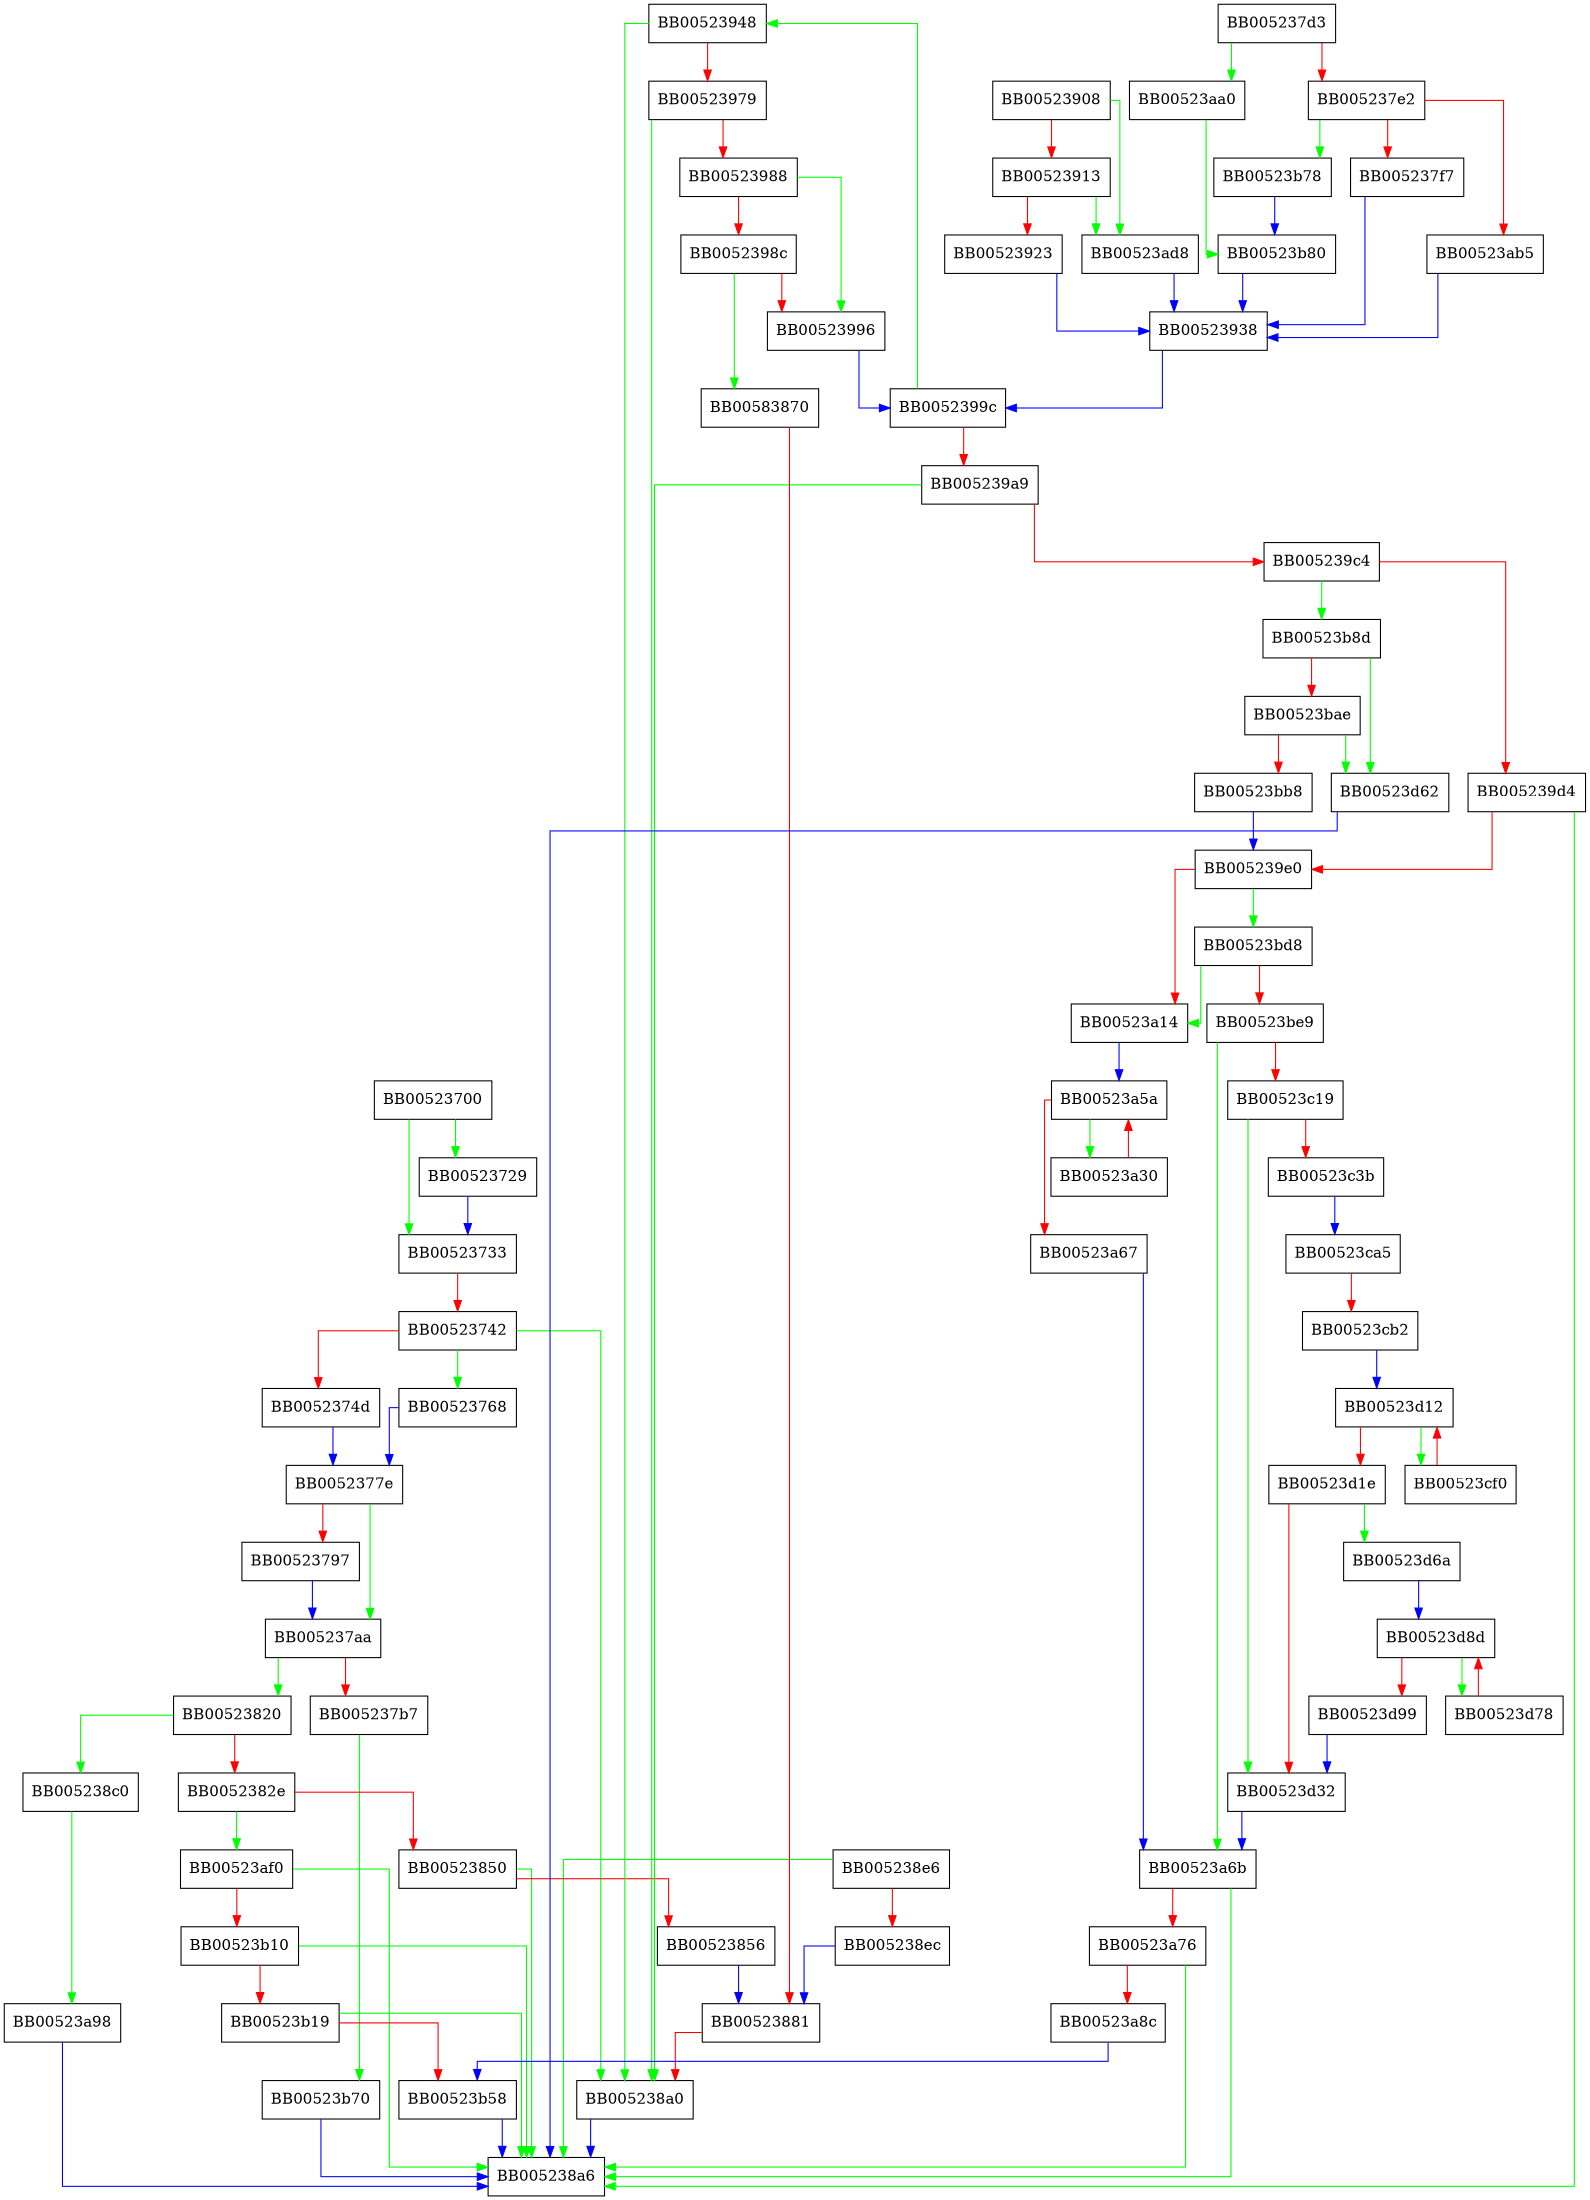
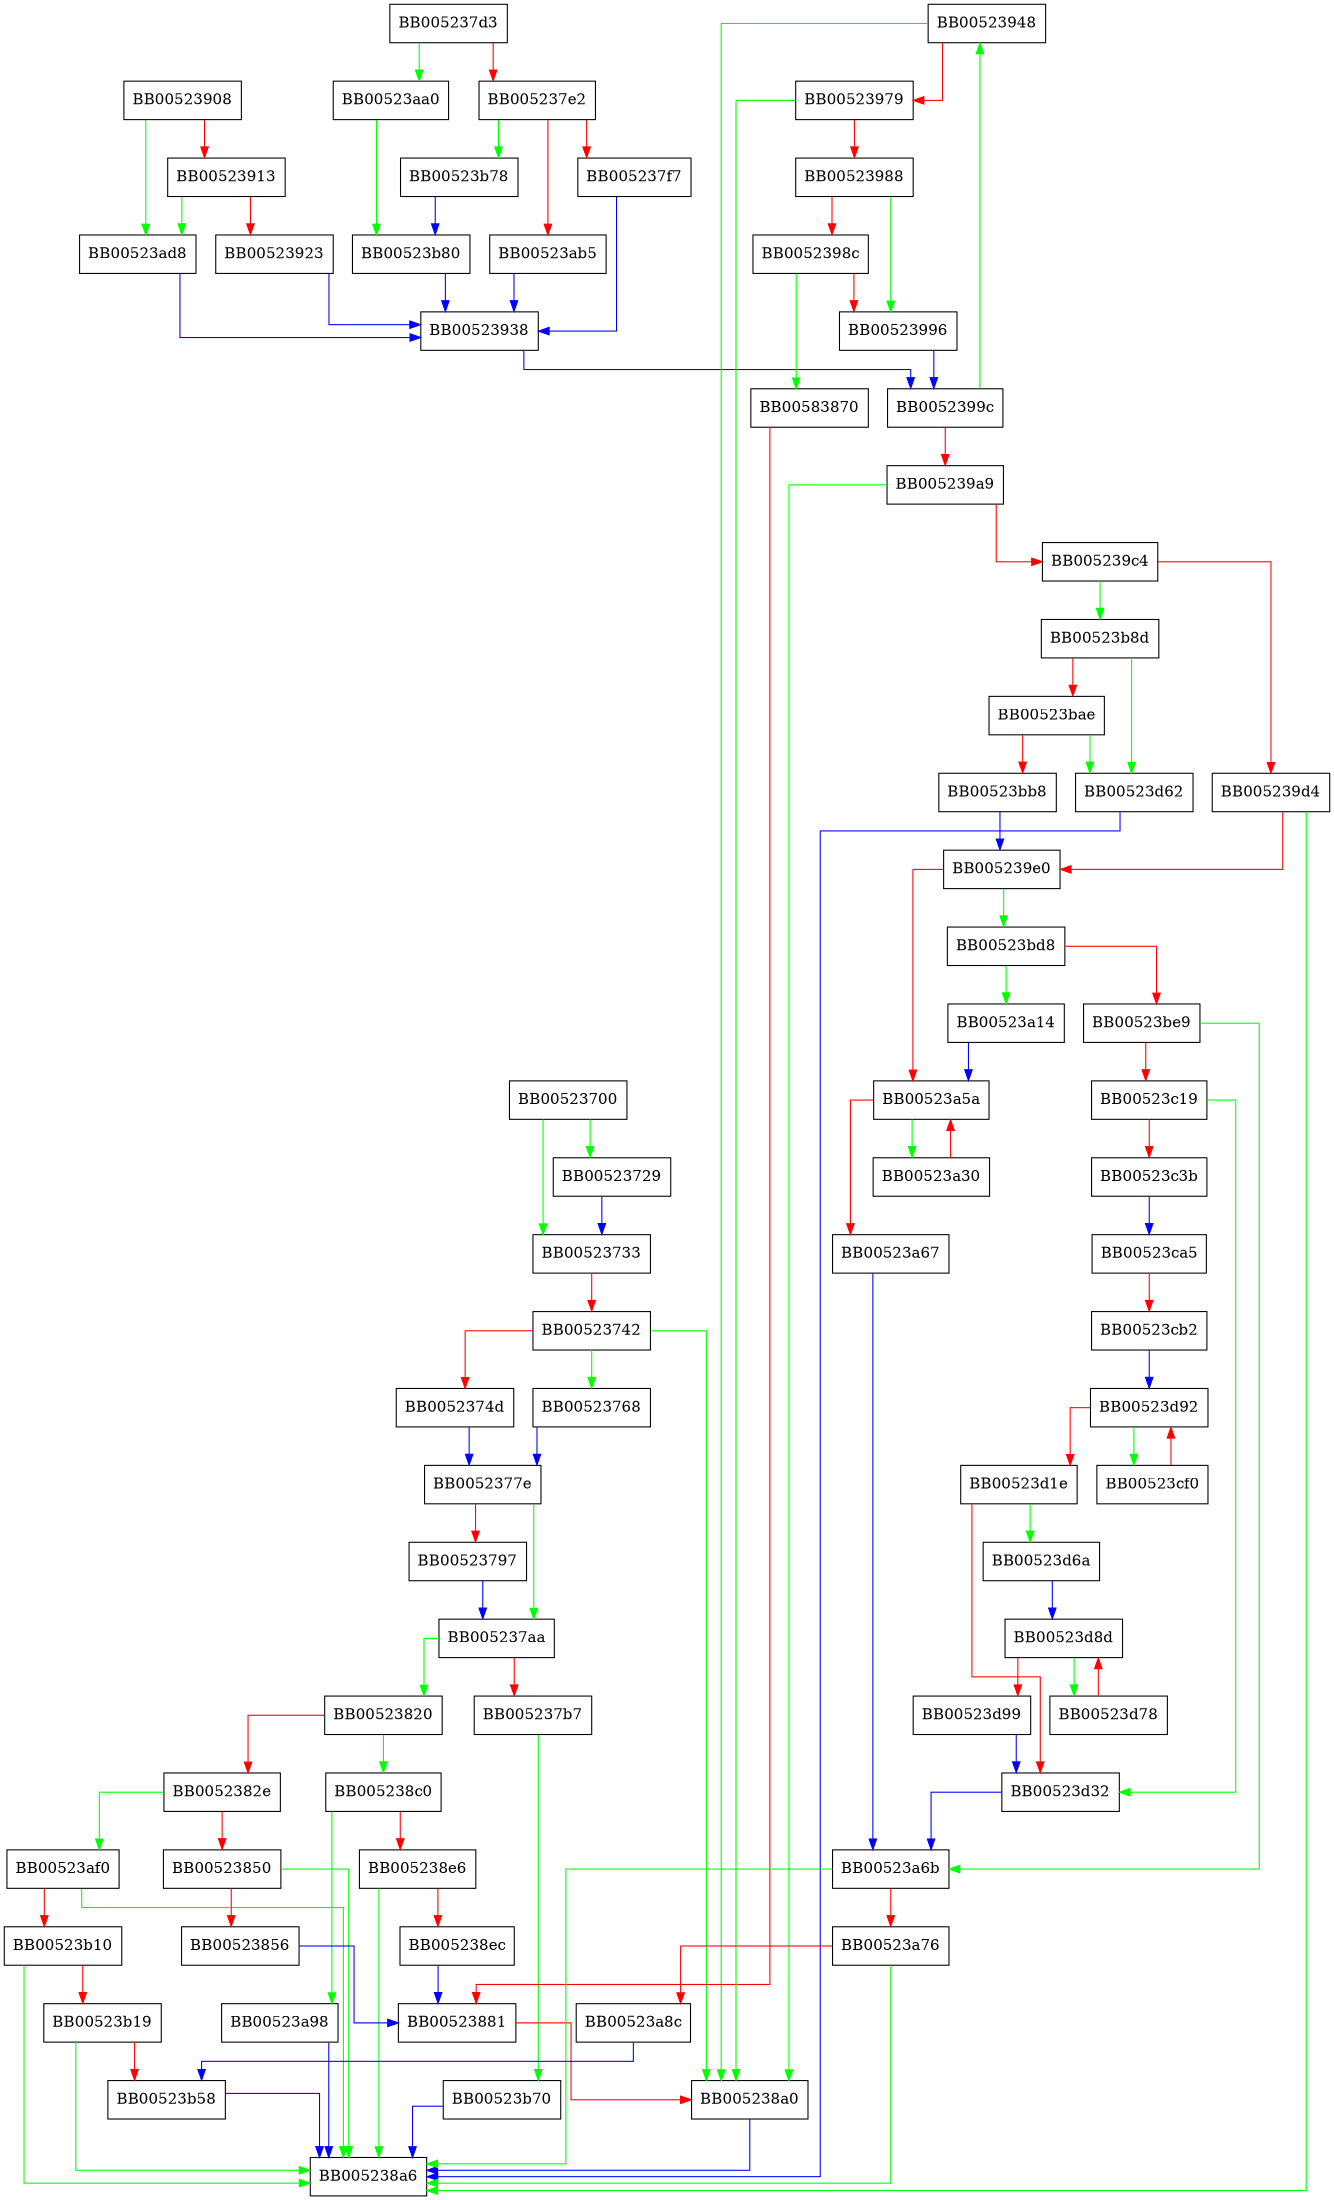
(1175, 921) -> (913, 954)
(1394, 1408) -> (1149, 1408)
none -> (400, 1825)
